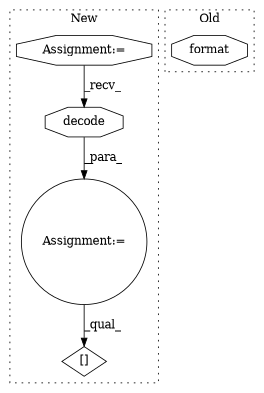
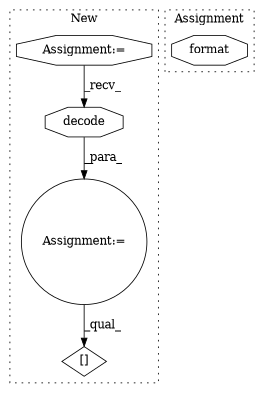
(210, 19) -> (210, 19)
